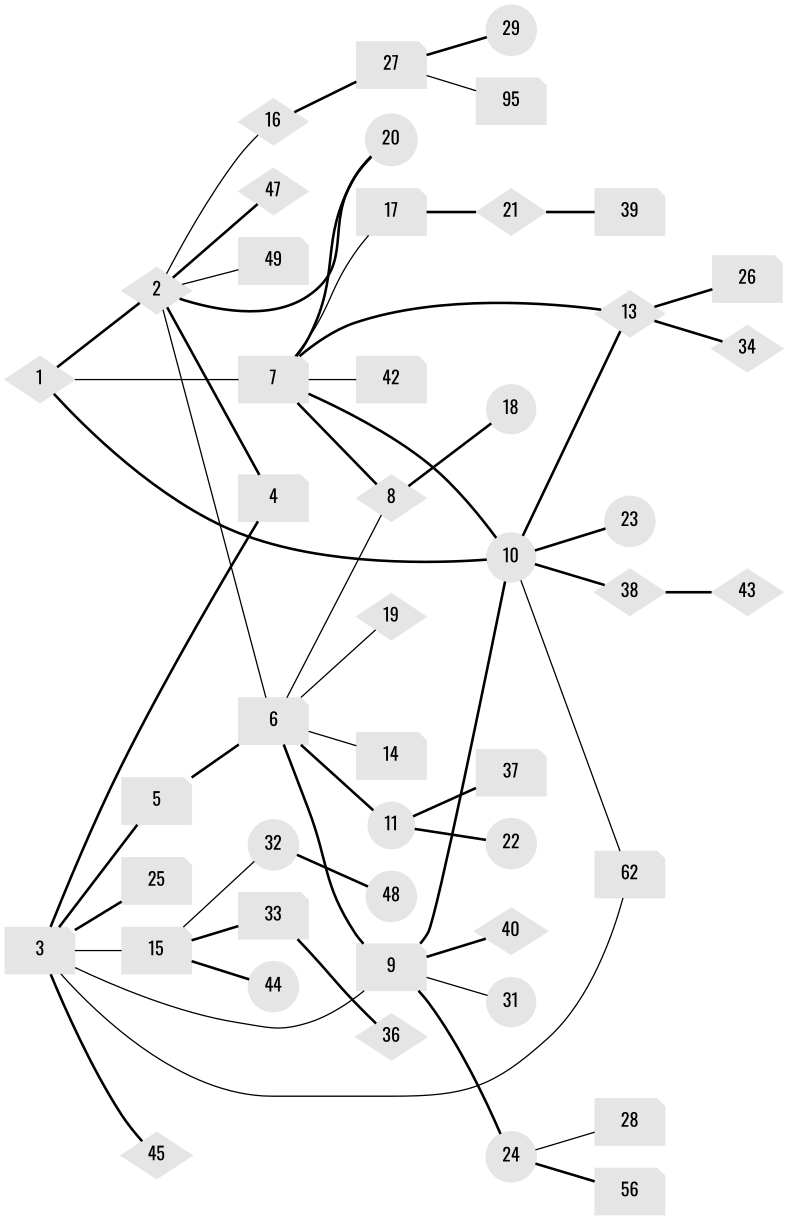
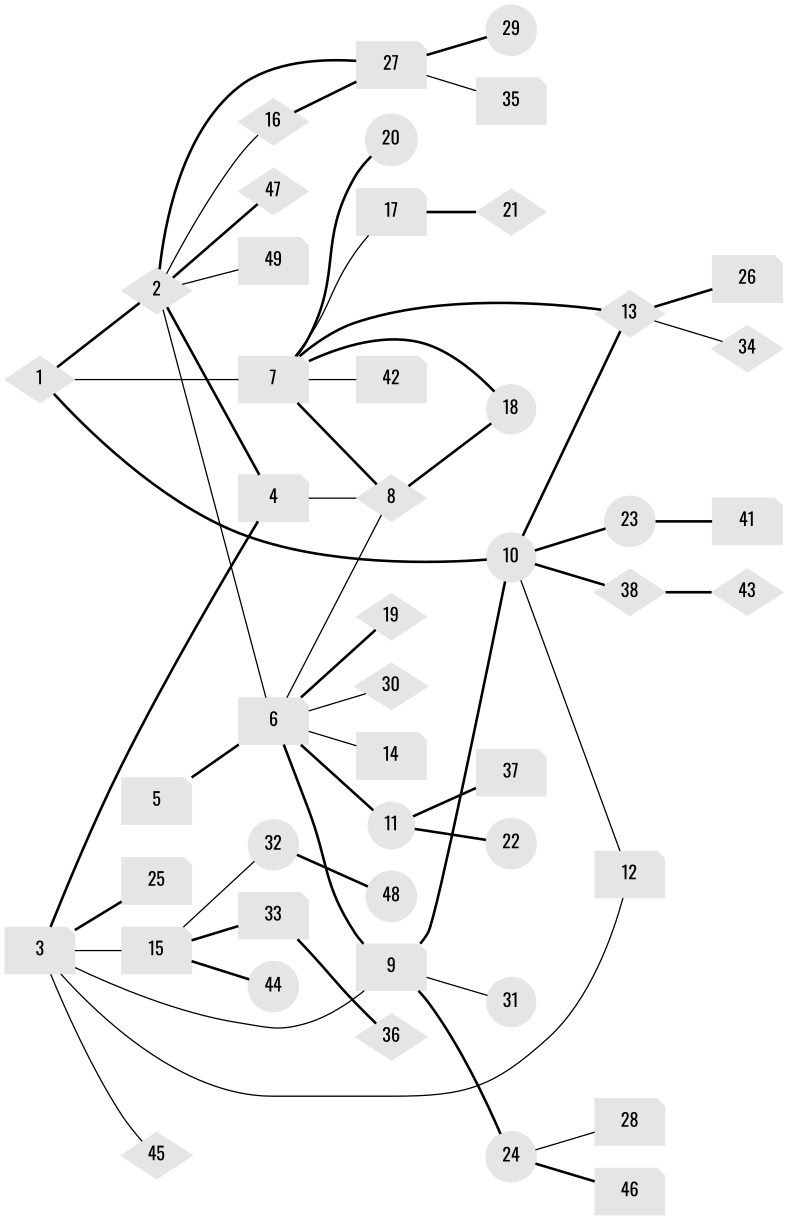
(511, 101) -> (511, 101)
(630, 212) -> none
(318, 288) -> (211, 116)
(688, 331) -> (688, 331)
(413, 452) -> (408, 340)
none -> (333, 498)
none -> (747, 521)
(338, 664) -> (338, 664)
none -> (391, 686)
(630, 875) -> (630, 875)
(98, 876) -> none
(511, 931) -> none
(91, 1061) -> (91, 1061)
(630, 1192) -> (630, 1192)
